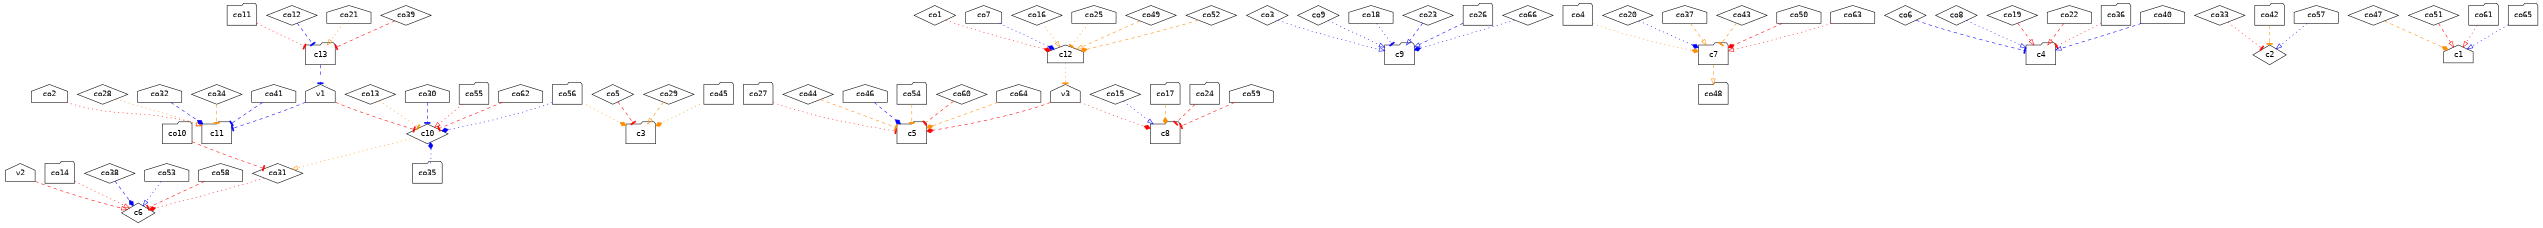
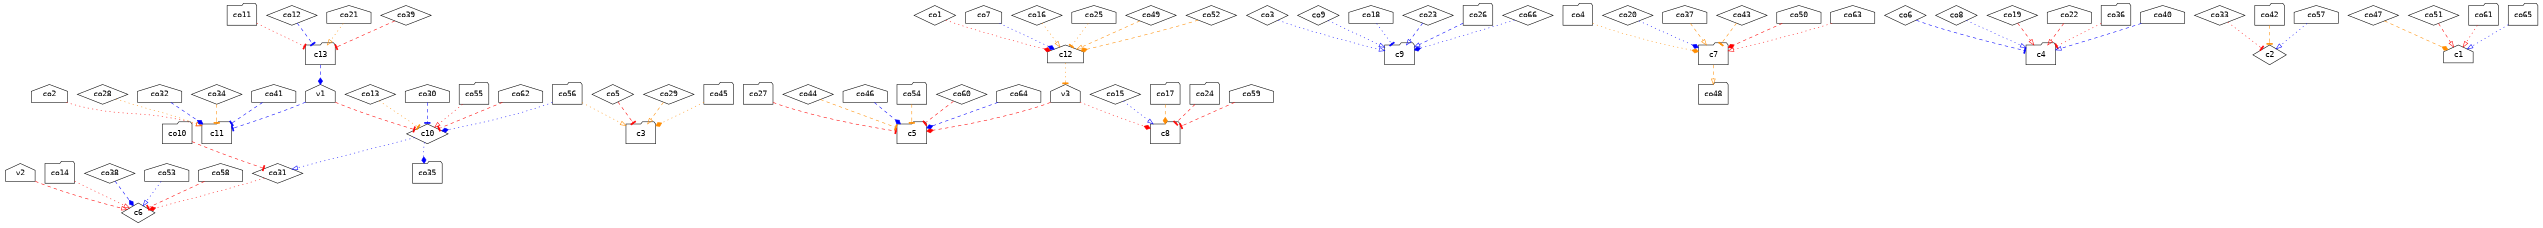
(320, 71) -> (320, 71)
(601, 113) -> (601, 113)
(965, 114) -> (965, 114)
(833, 119) -> (833, 119)
(356, 153) -> (356, 153)
(431, 156) -> (424, 150)
